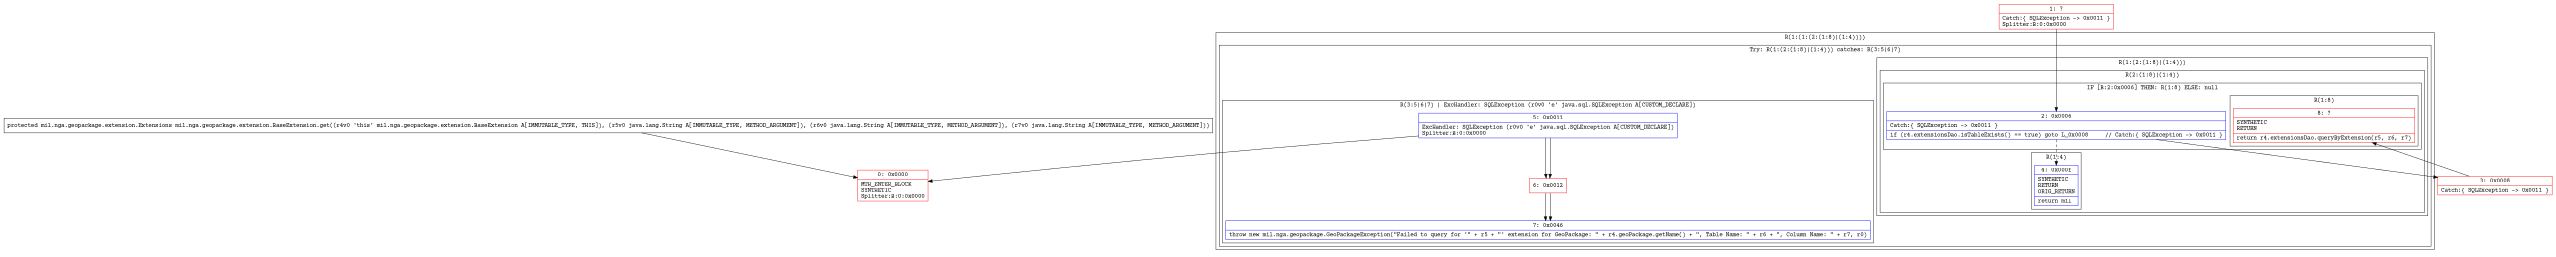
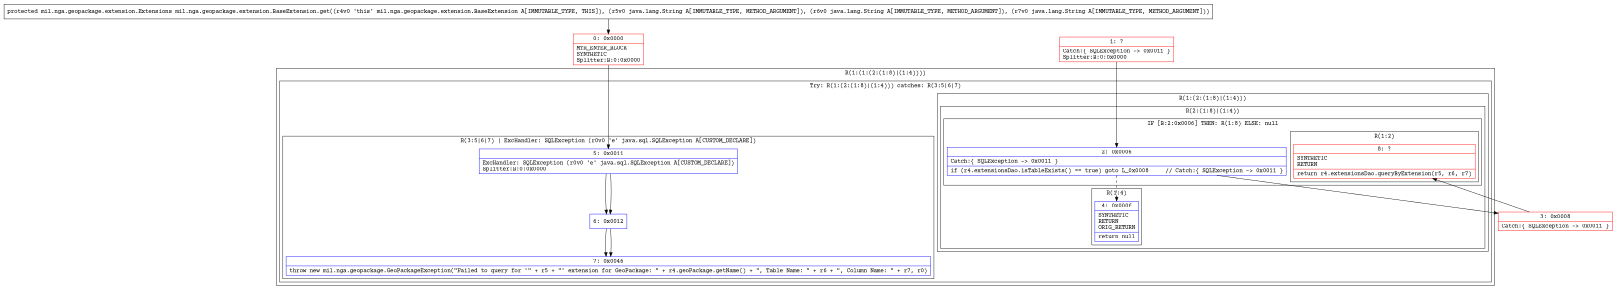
(2324, 100) -> (1384, 136)
(1175, 157) -> (608, 105)
(1548, 186) -> (608, 221)
(2055, 201) -> (1117, 237)
